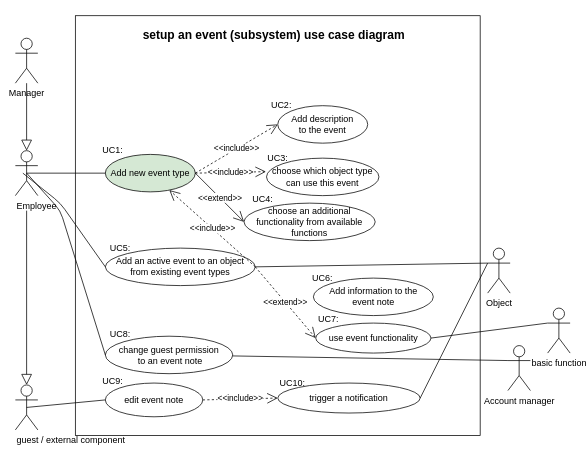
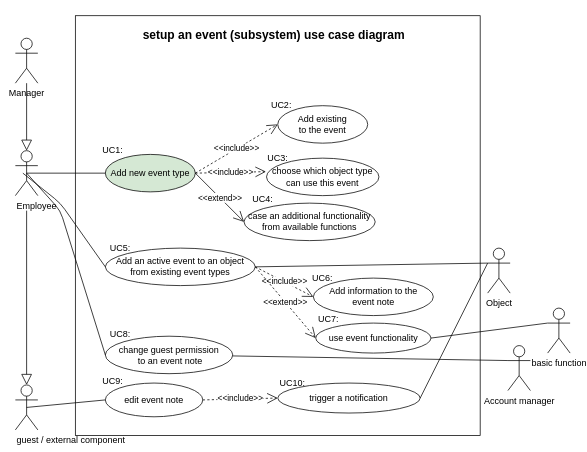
(323, 124) -> (323, 124)
(310, 222) -> (310, 222)
(213, 228) -> (286, 282)
